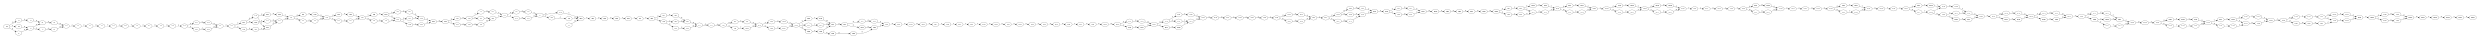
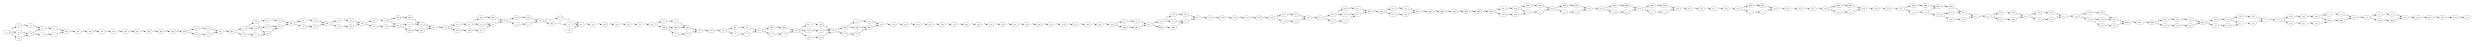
(826, 33) -> (838, 32)
